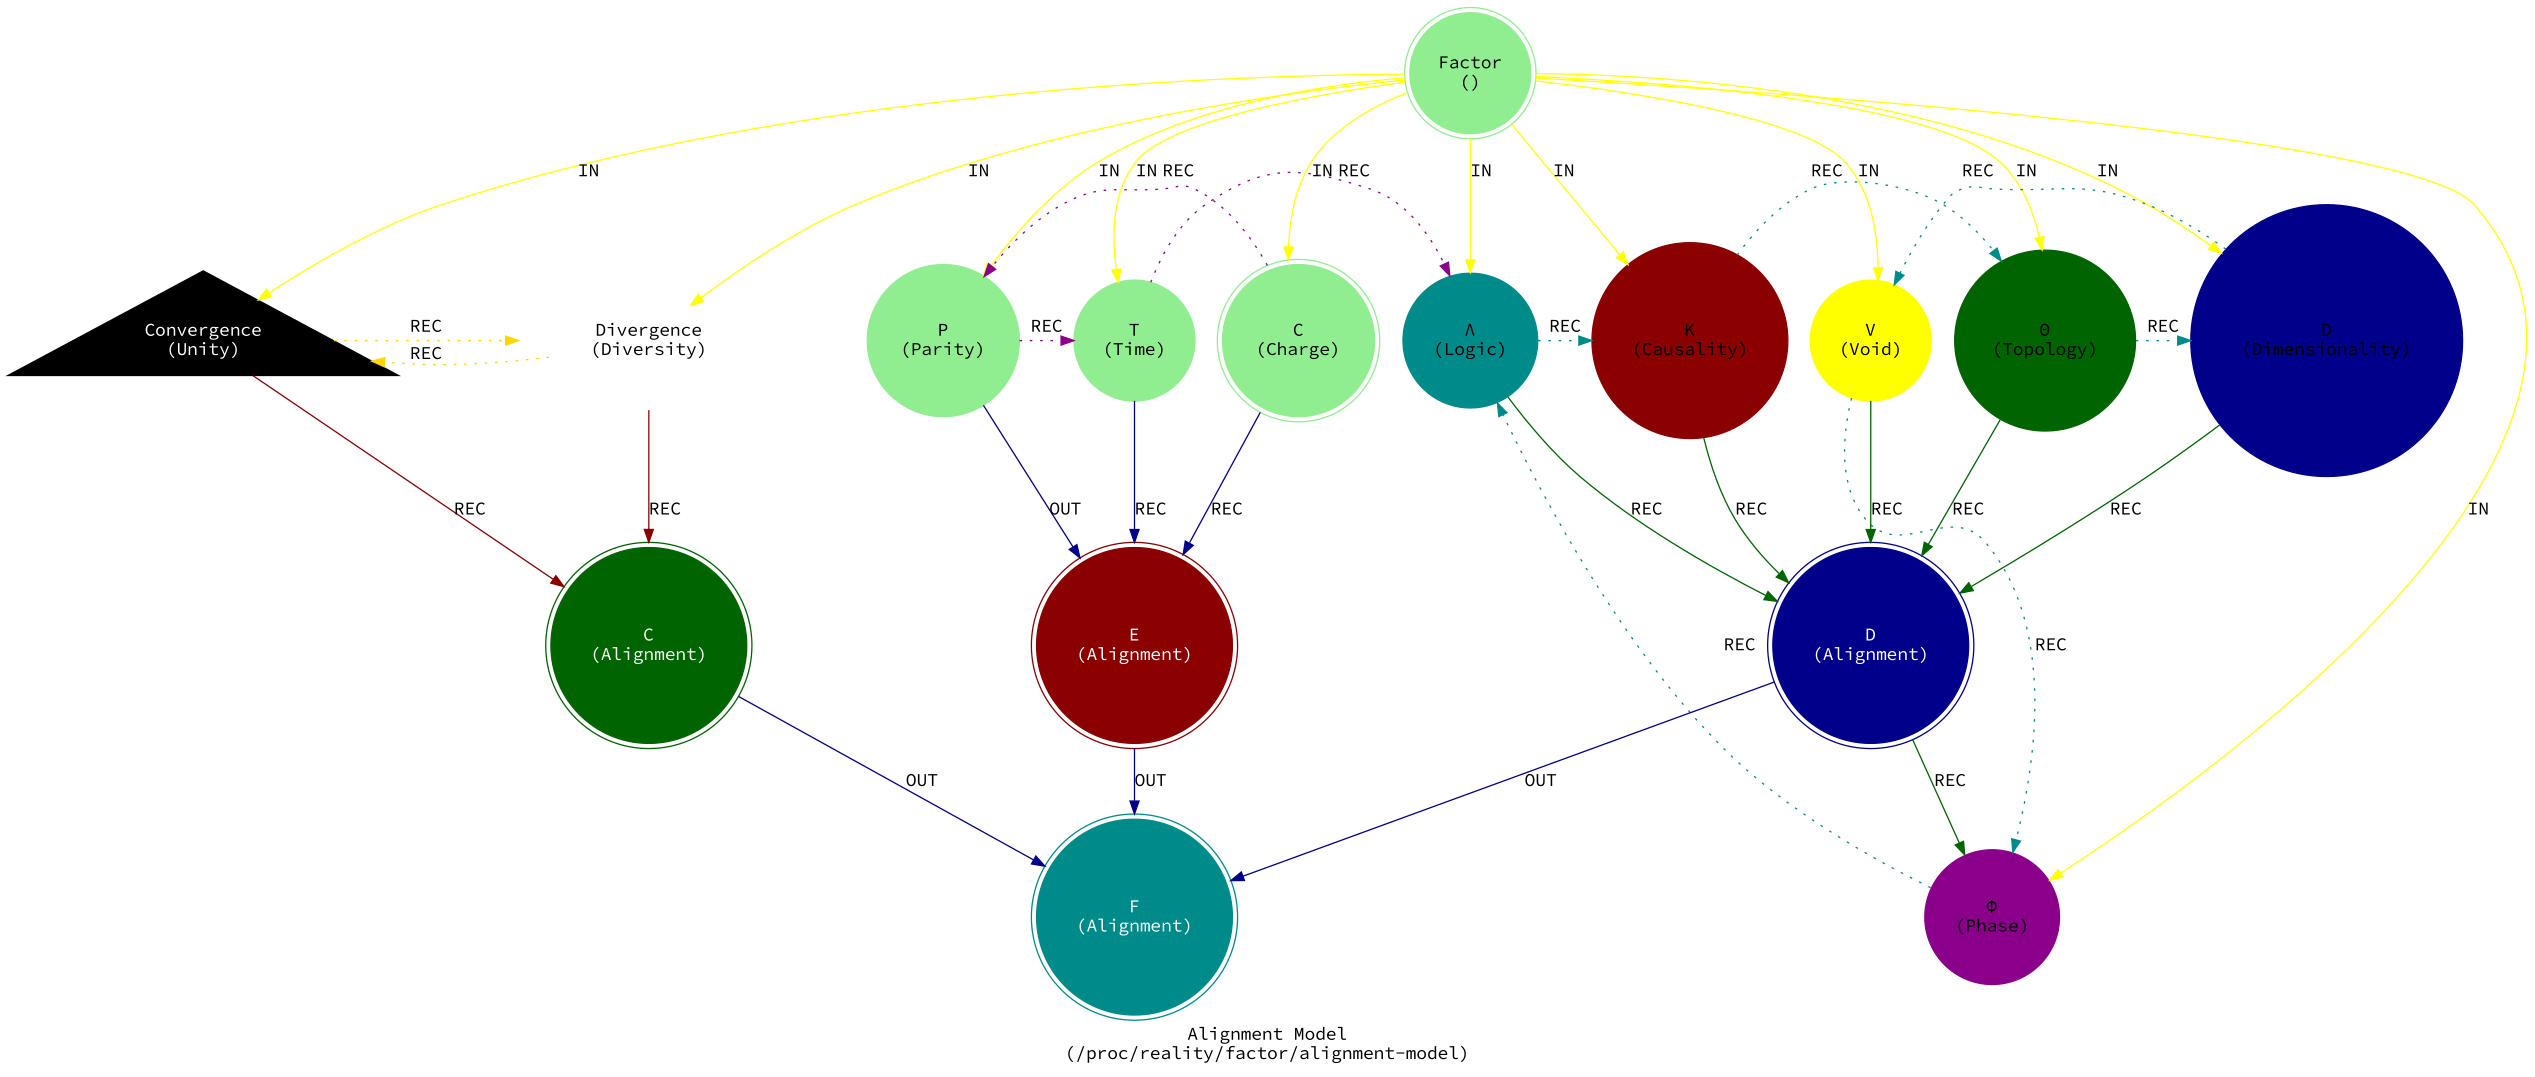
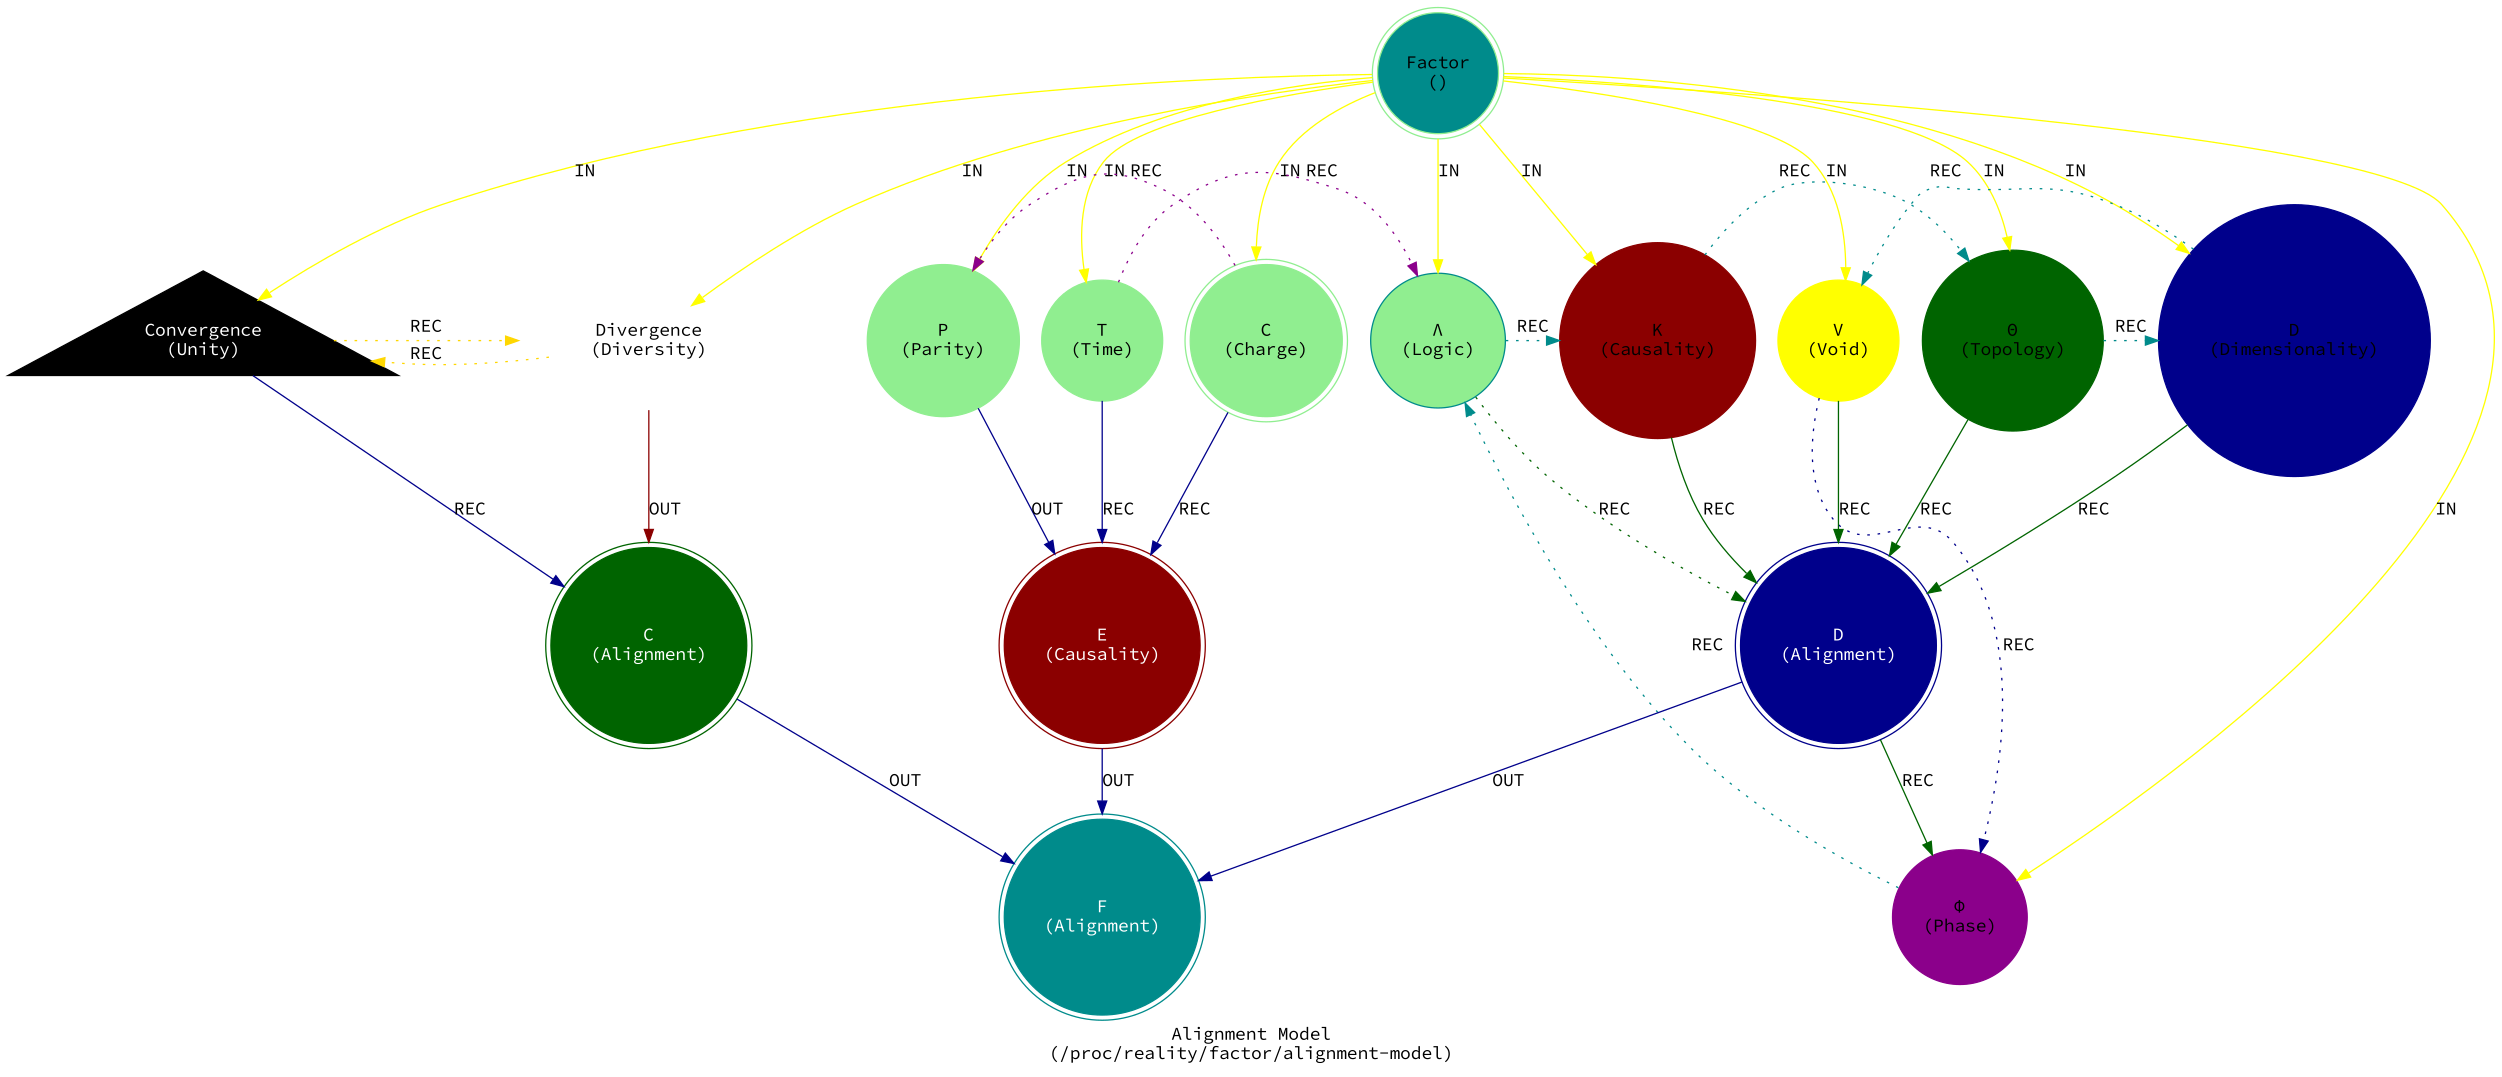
(1470, 73) -> (1438, 73)
(1040, 341) -> none
(1470, 341) -> (1438, 341)
(403, 477) -> (403, 477)
(665, 510) -> (665, 510)
(1625, 511) -> (1593, 511)
(1993, 553) -> (1960, 553)
(1134, 645) -> (1102, 645)
